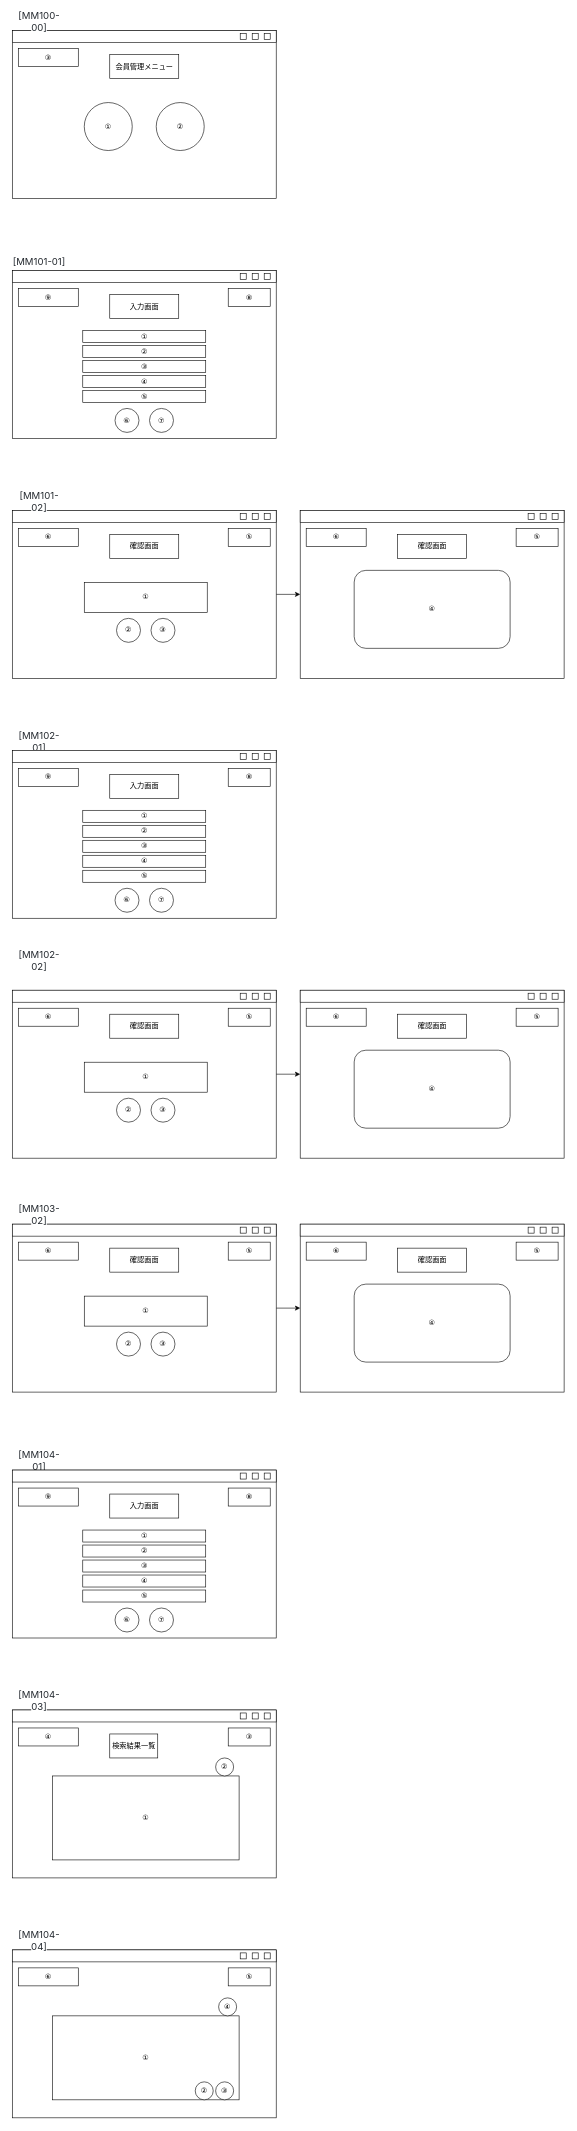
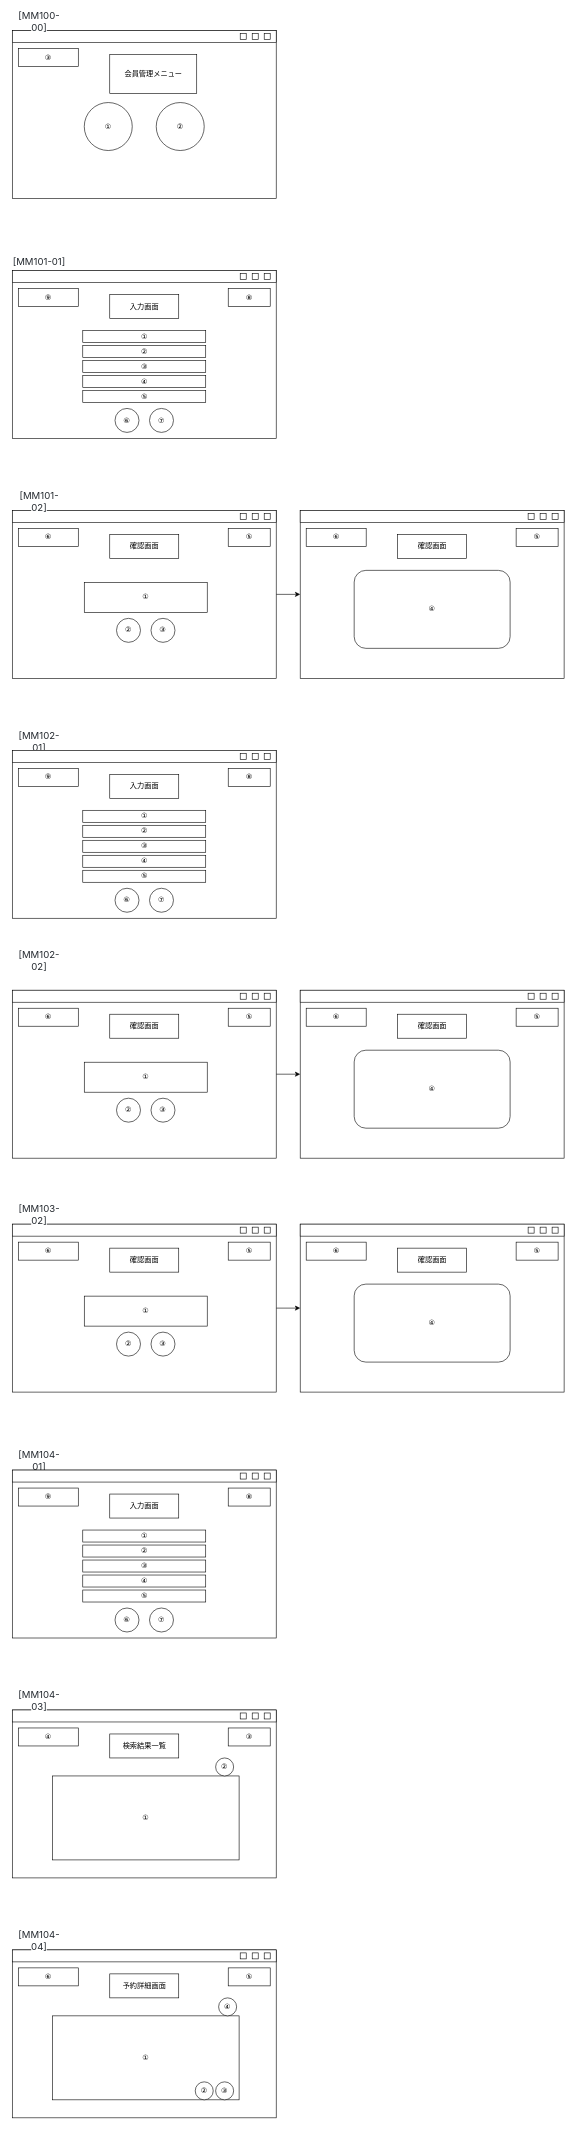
(144, 66) -> (153, 74)
(134, 1746) -> (144, 1746)
none -> (144, 1986)
